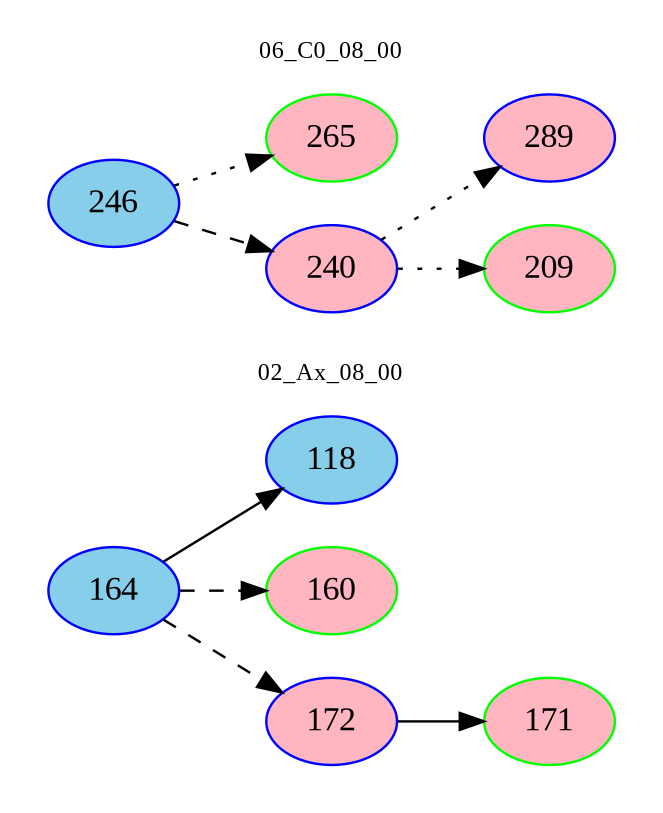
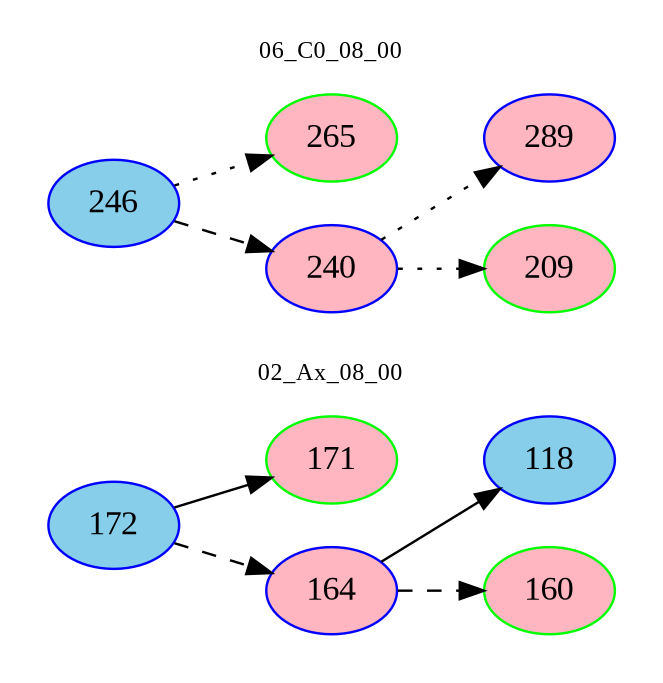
(114, 591) -> (332, 591)
(212, 650) -> (211, 554)
(332, 721) -> (114, 525)
